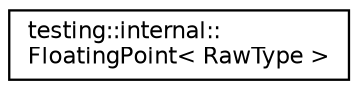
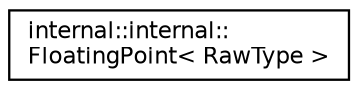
(179, 45) -> (179, 45)
